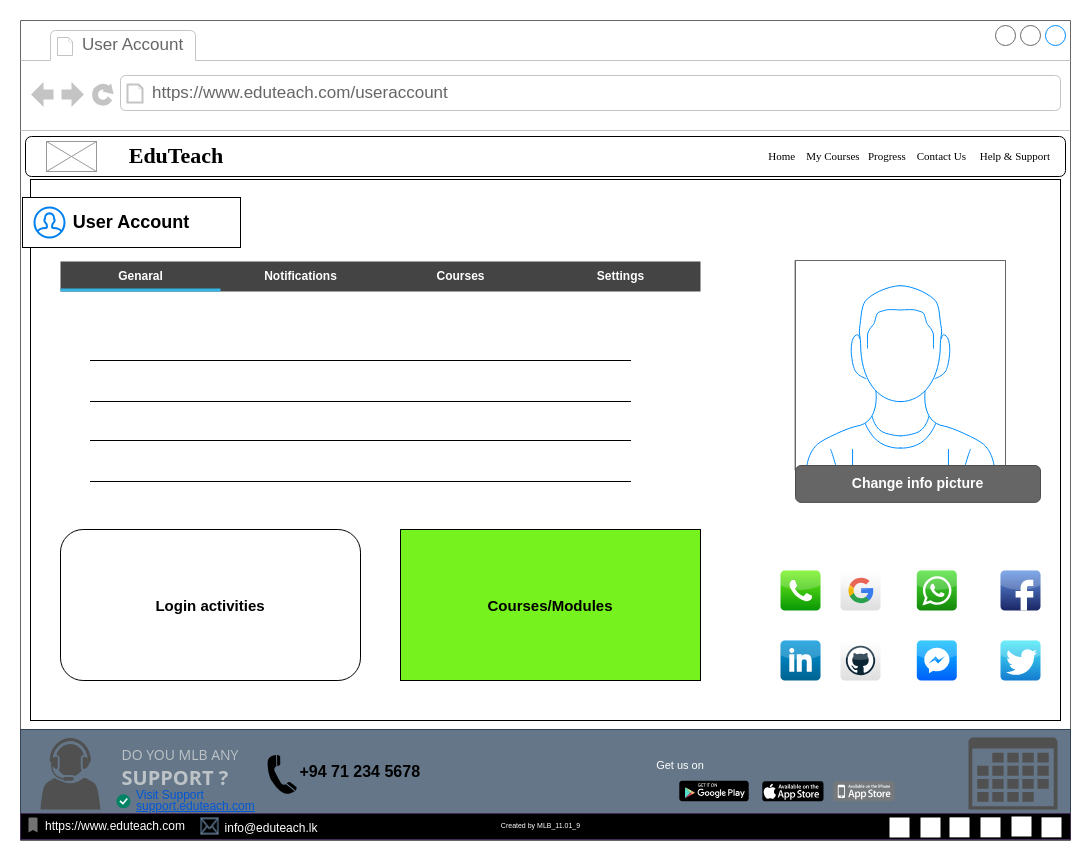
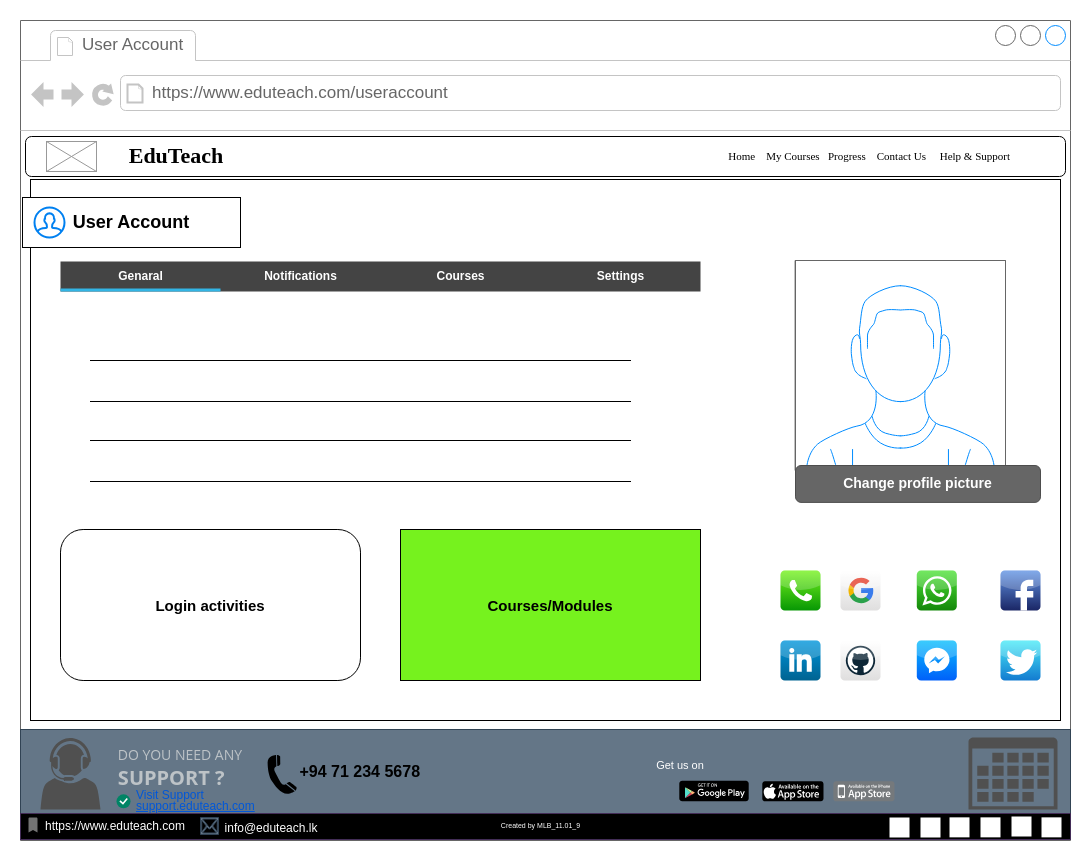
(862, 157) -> (822, 157)
(918, 484) -> (918, 484)
(181, 769) -> (181, 769)
